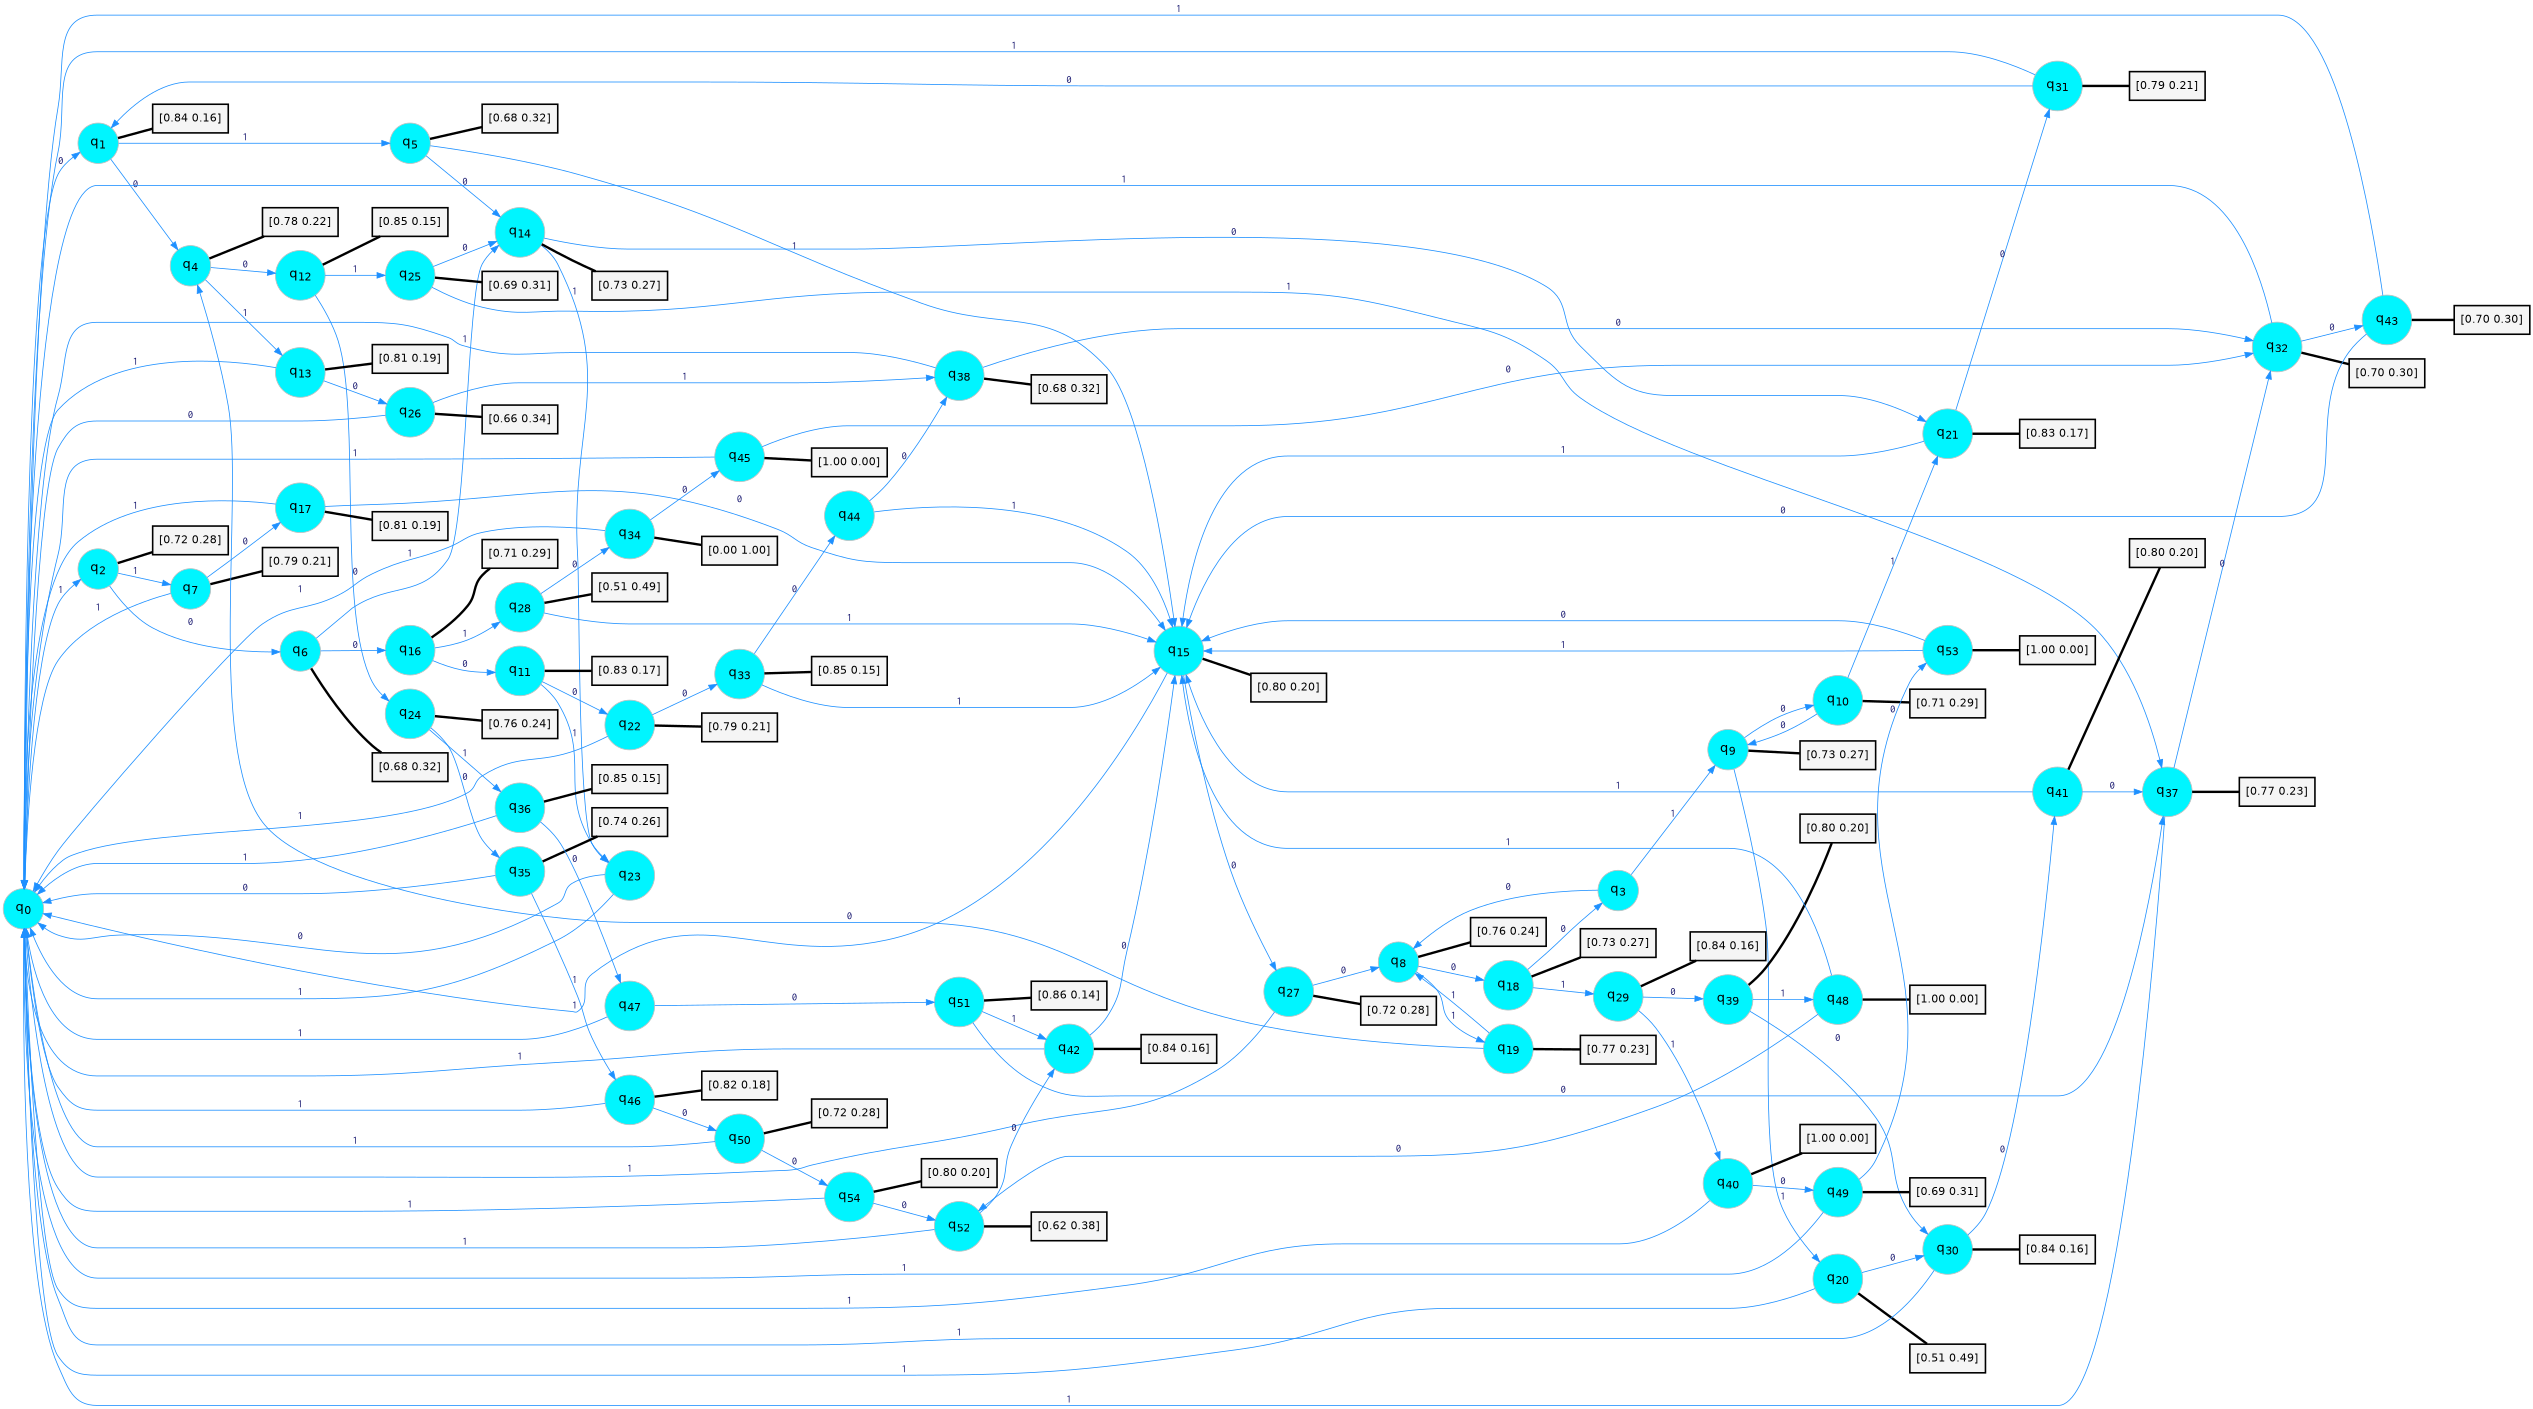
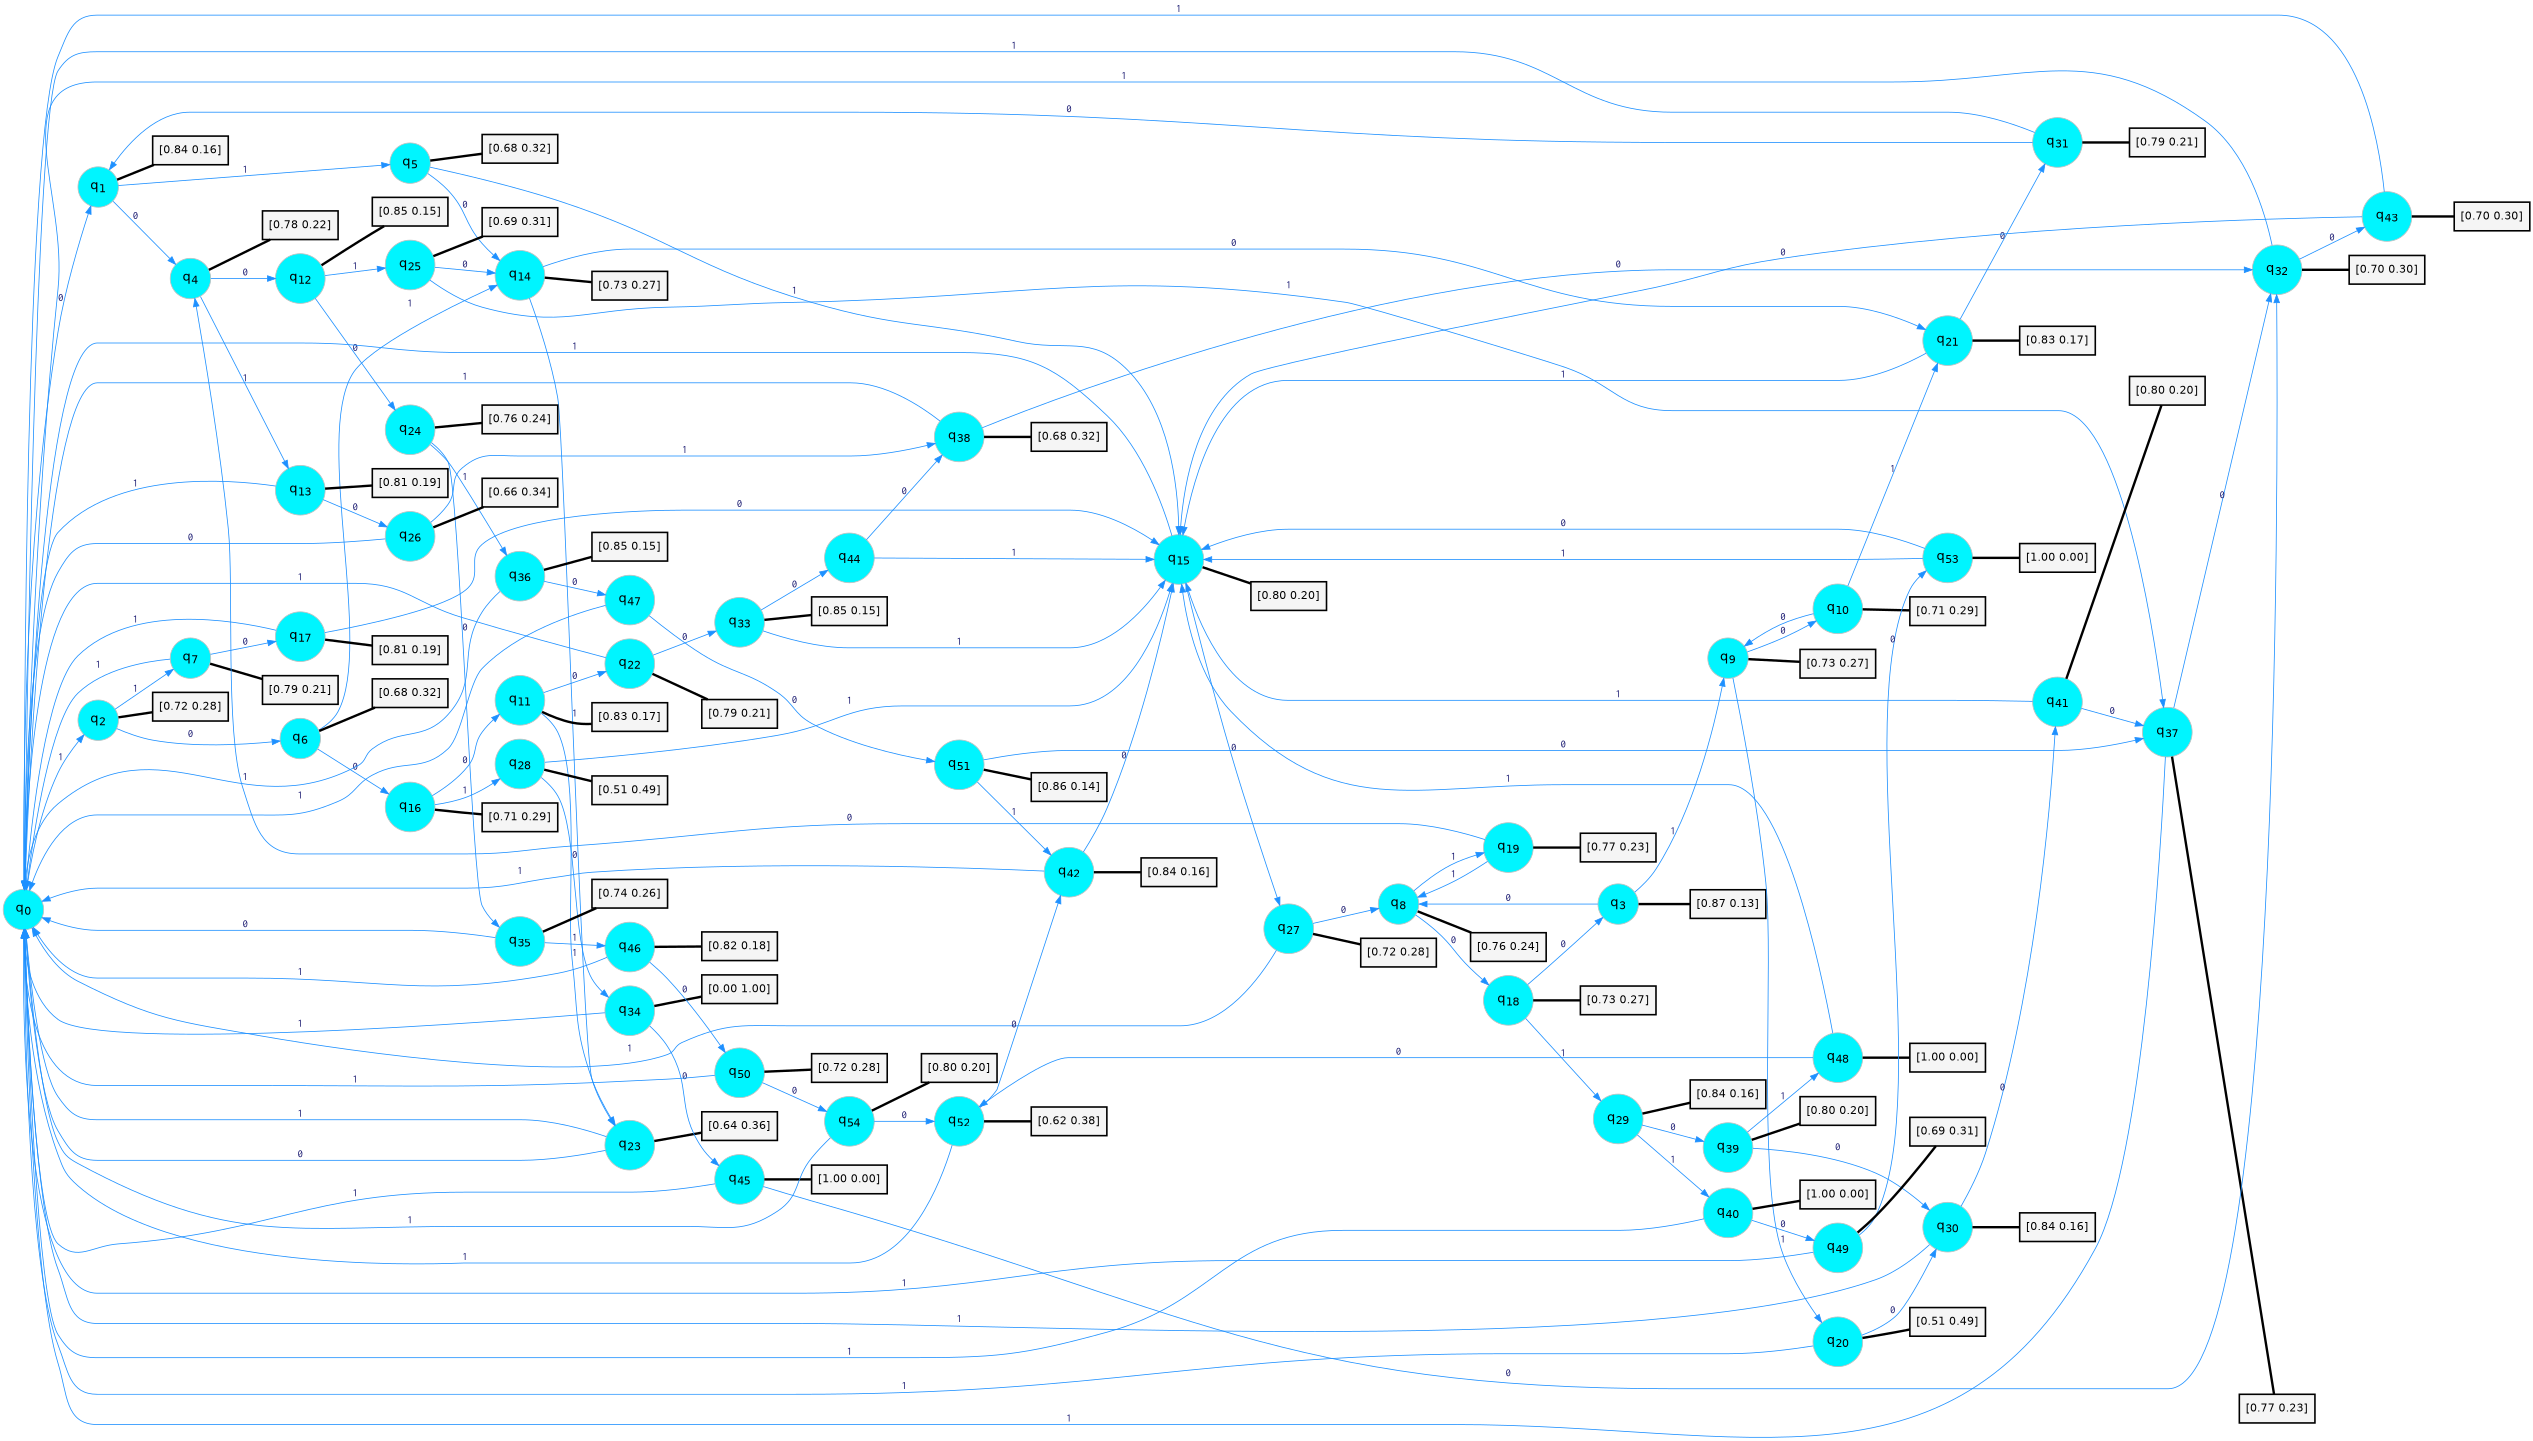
none -> (1728, 904)
none -> (740, 1126)
